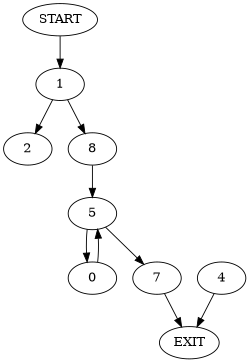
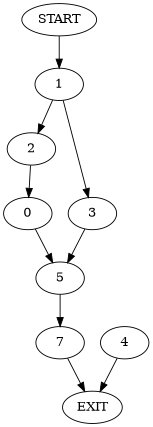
(92, 149) -> (92, 214)
(86, 241) -> (30, 177)
